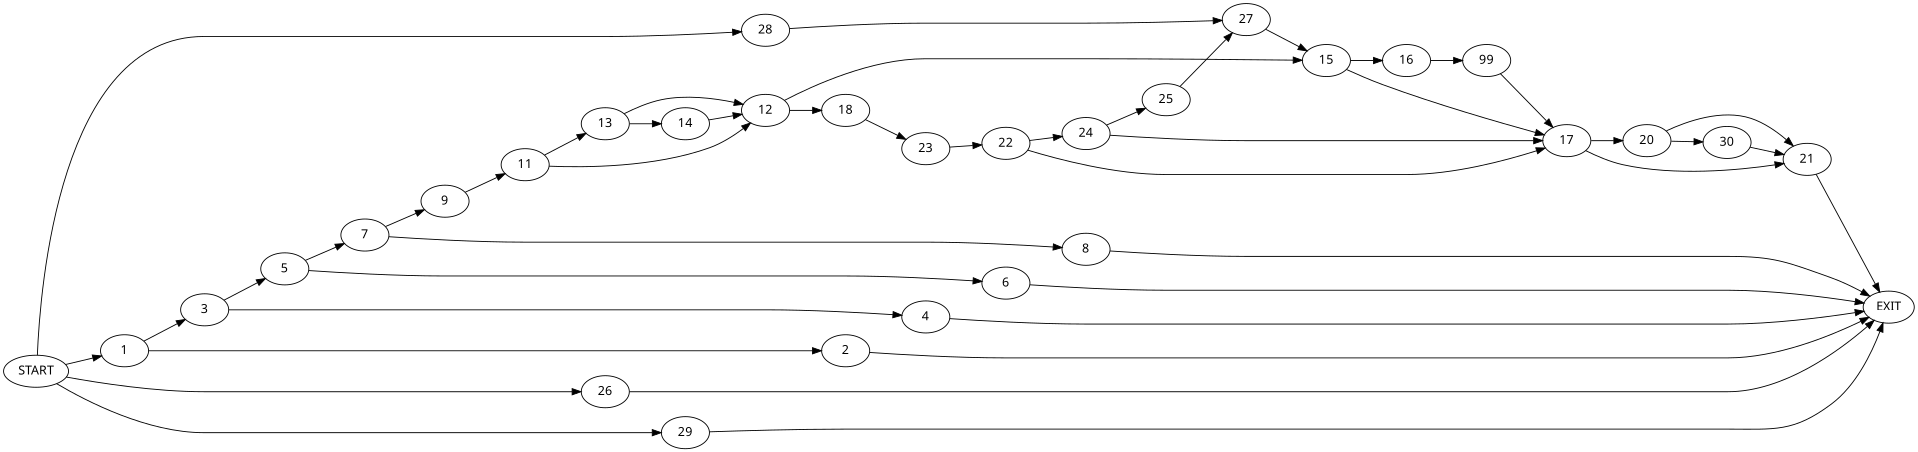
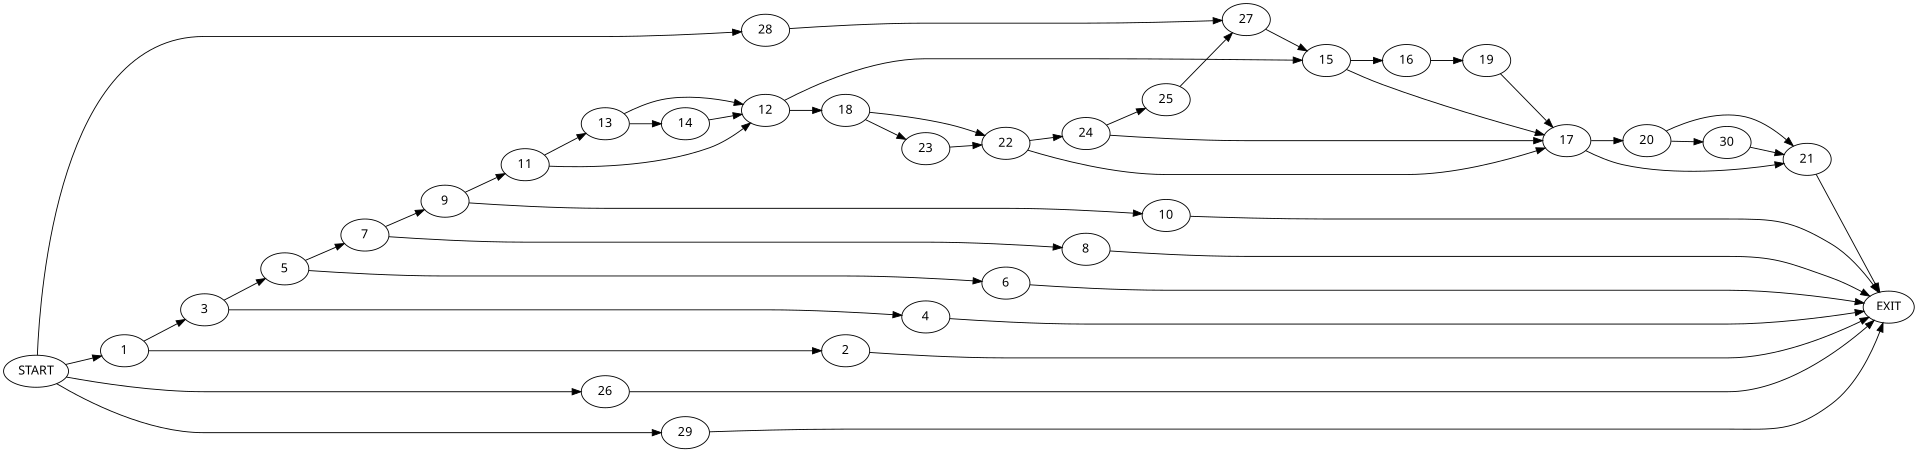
(1487, 61) -> (1487, 61)
none -> (924, 119)
none -> (1166, 215)
